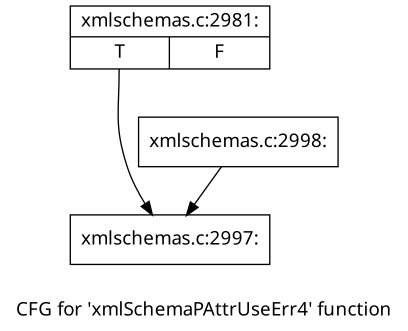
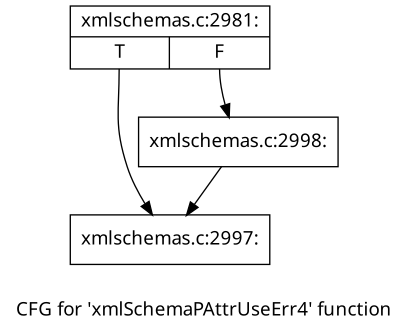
none -> (221, 87)
